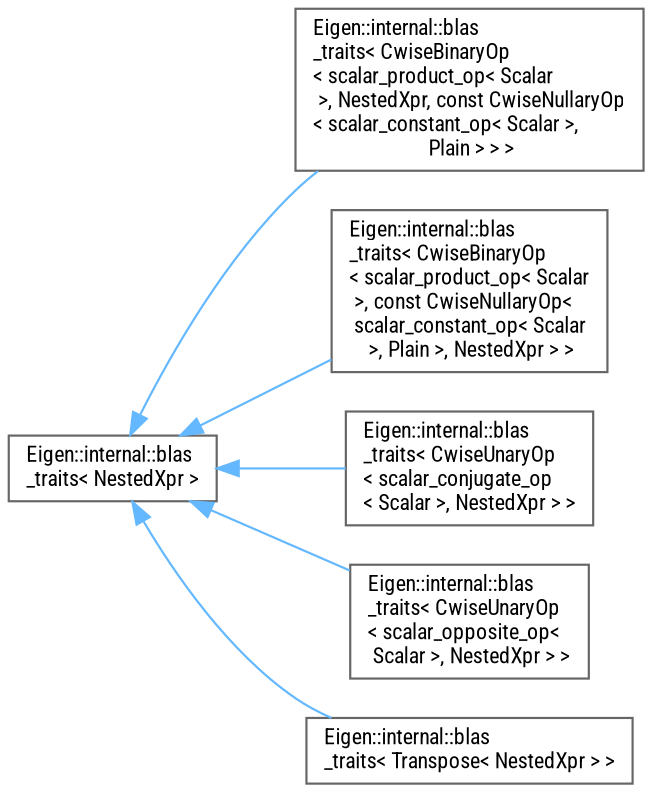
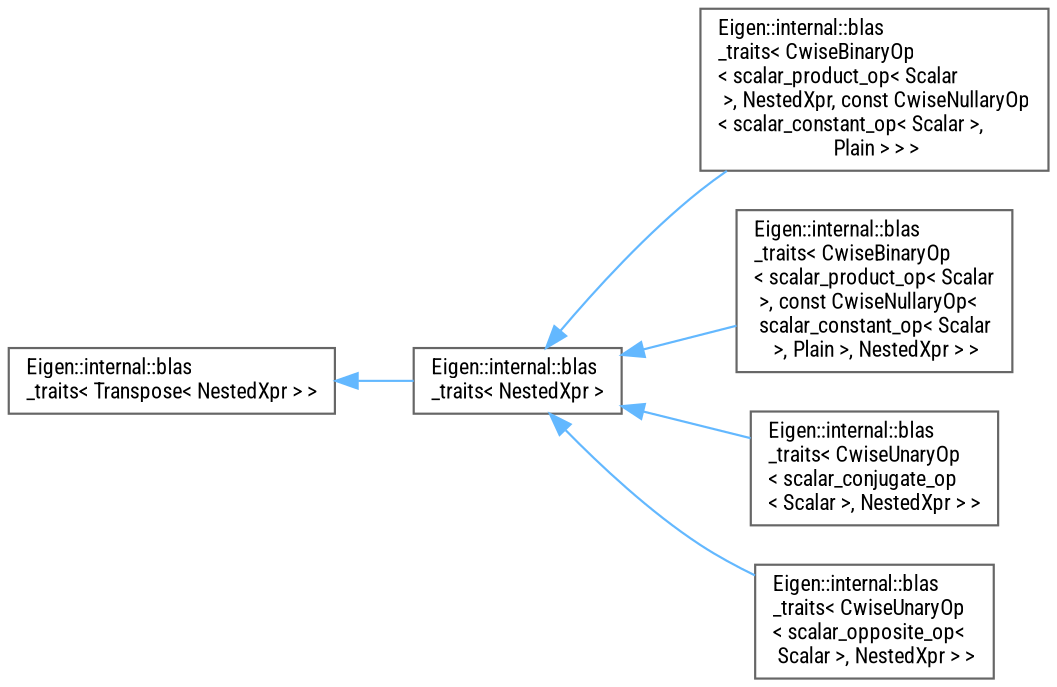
(224, 633) -> (386, 381)
